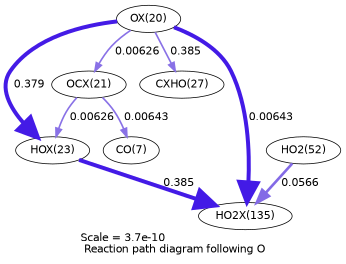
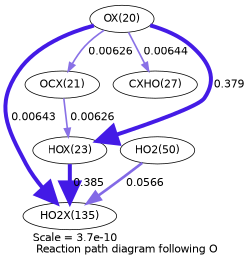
(184, 52) -> (164, 52)
(131, 150) -> none
(304, 150) -> (157, 150)
